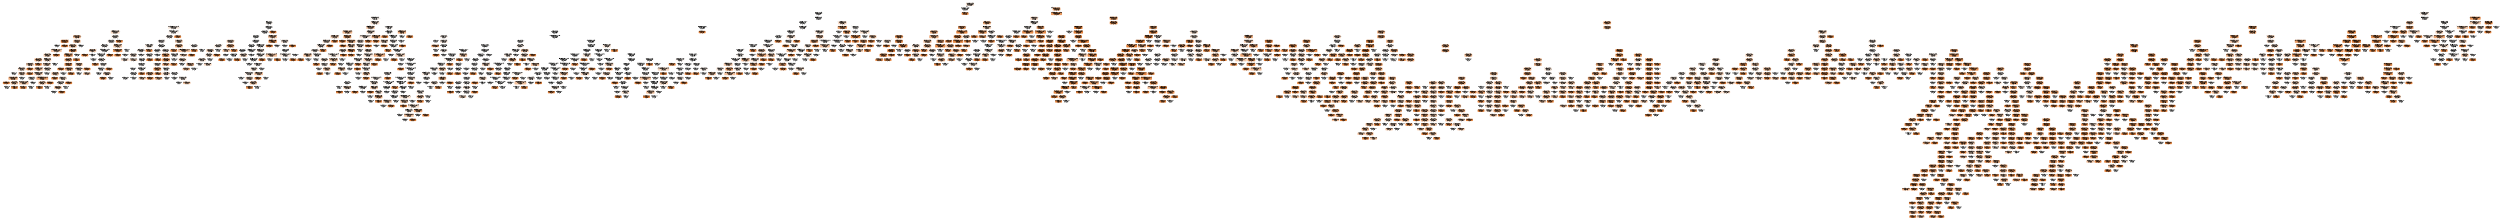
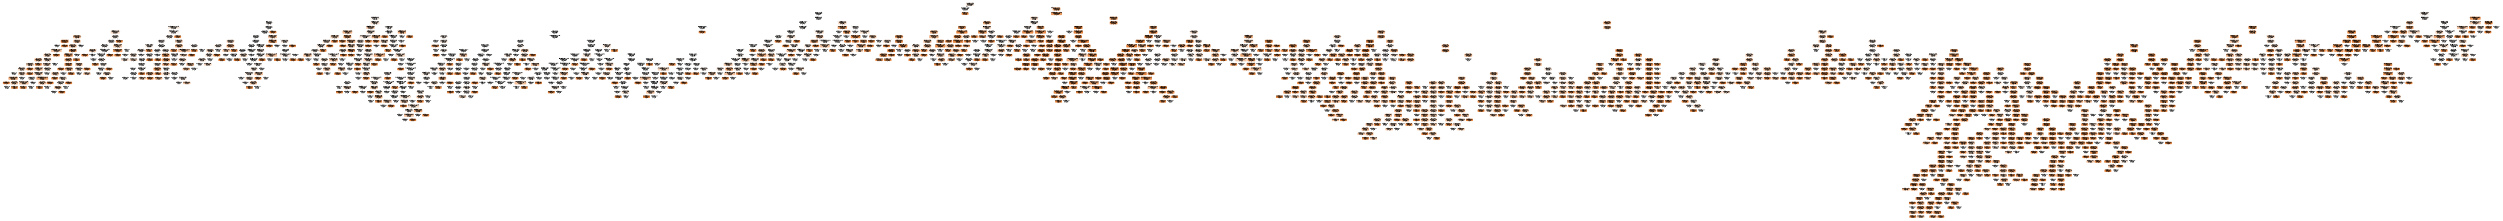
(782, 64) -> (782, 64)
(2336, 92) -> (2336, 92)
